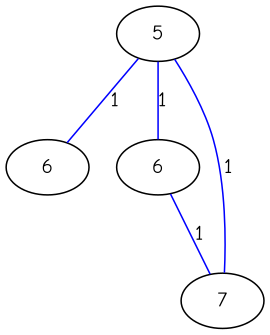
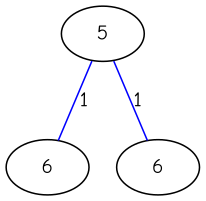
(223, 301) -> none
